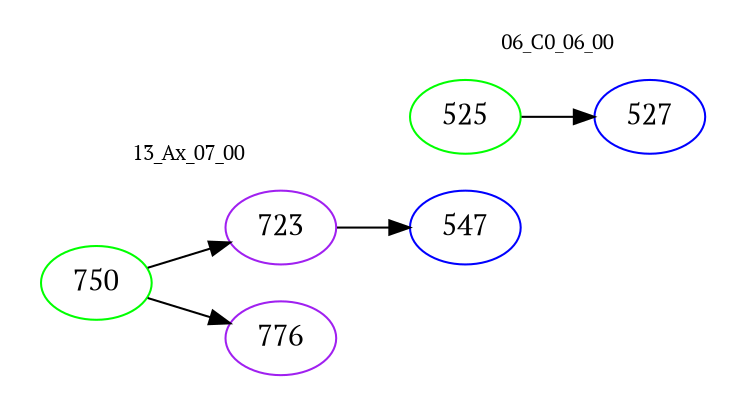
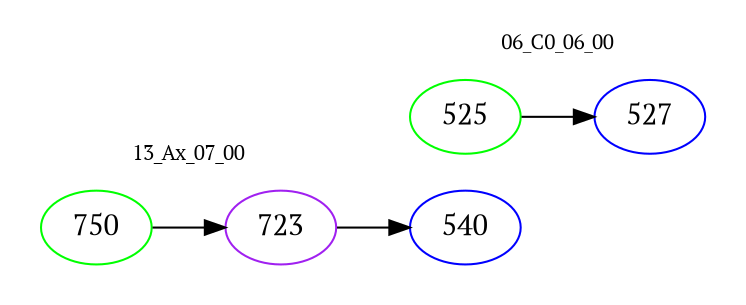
(465, 228) -> (465, 228)
(281, 338) -> none
